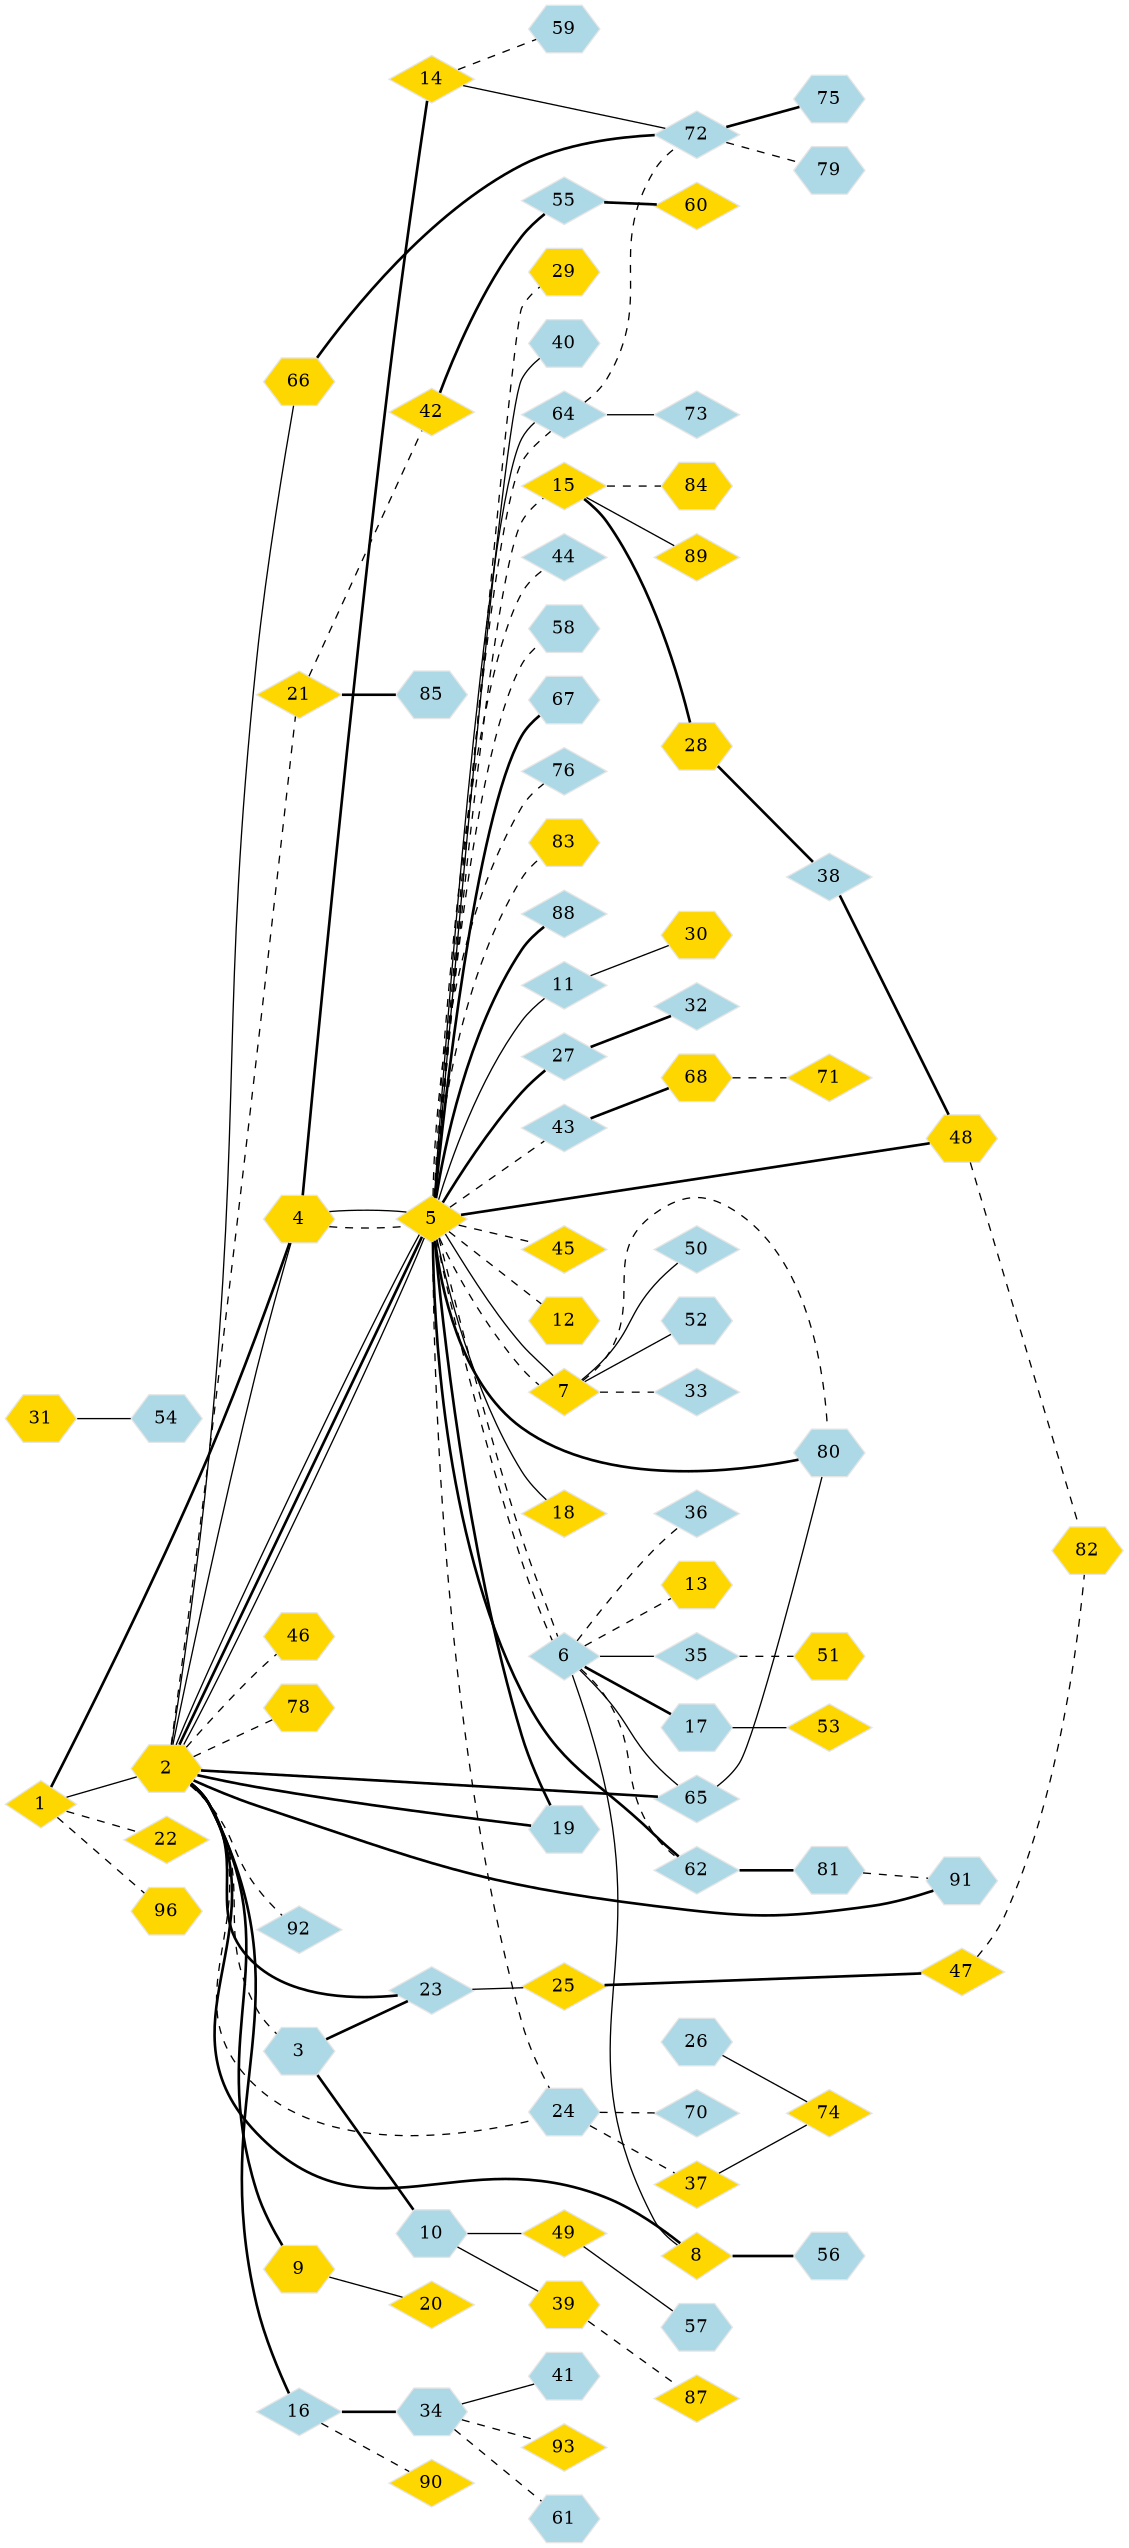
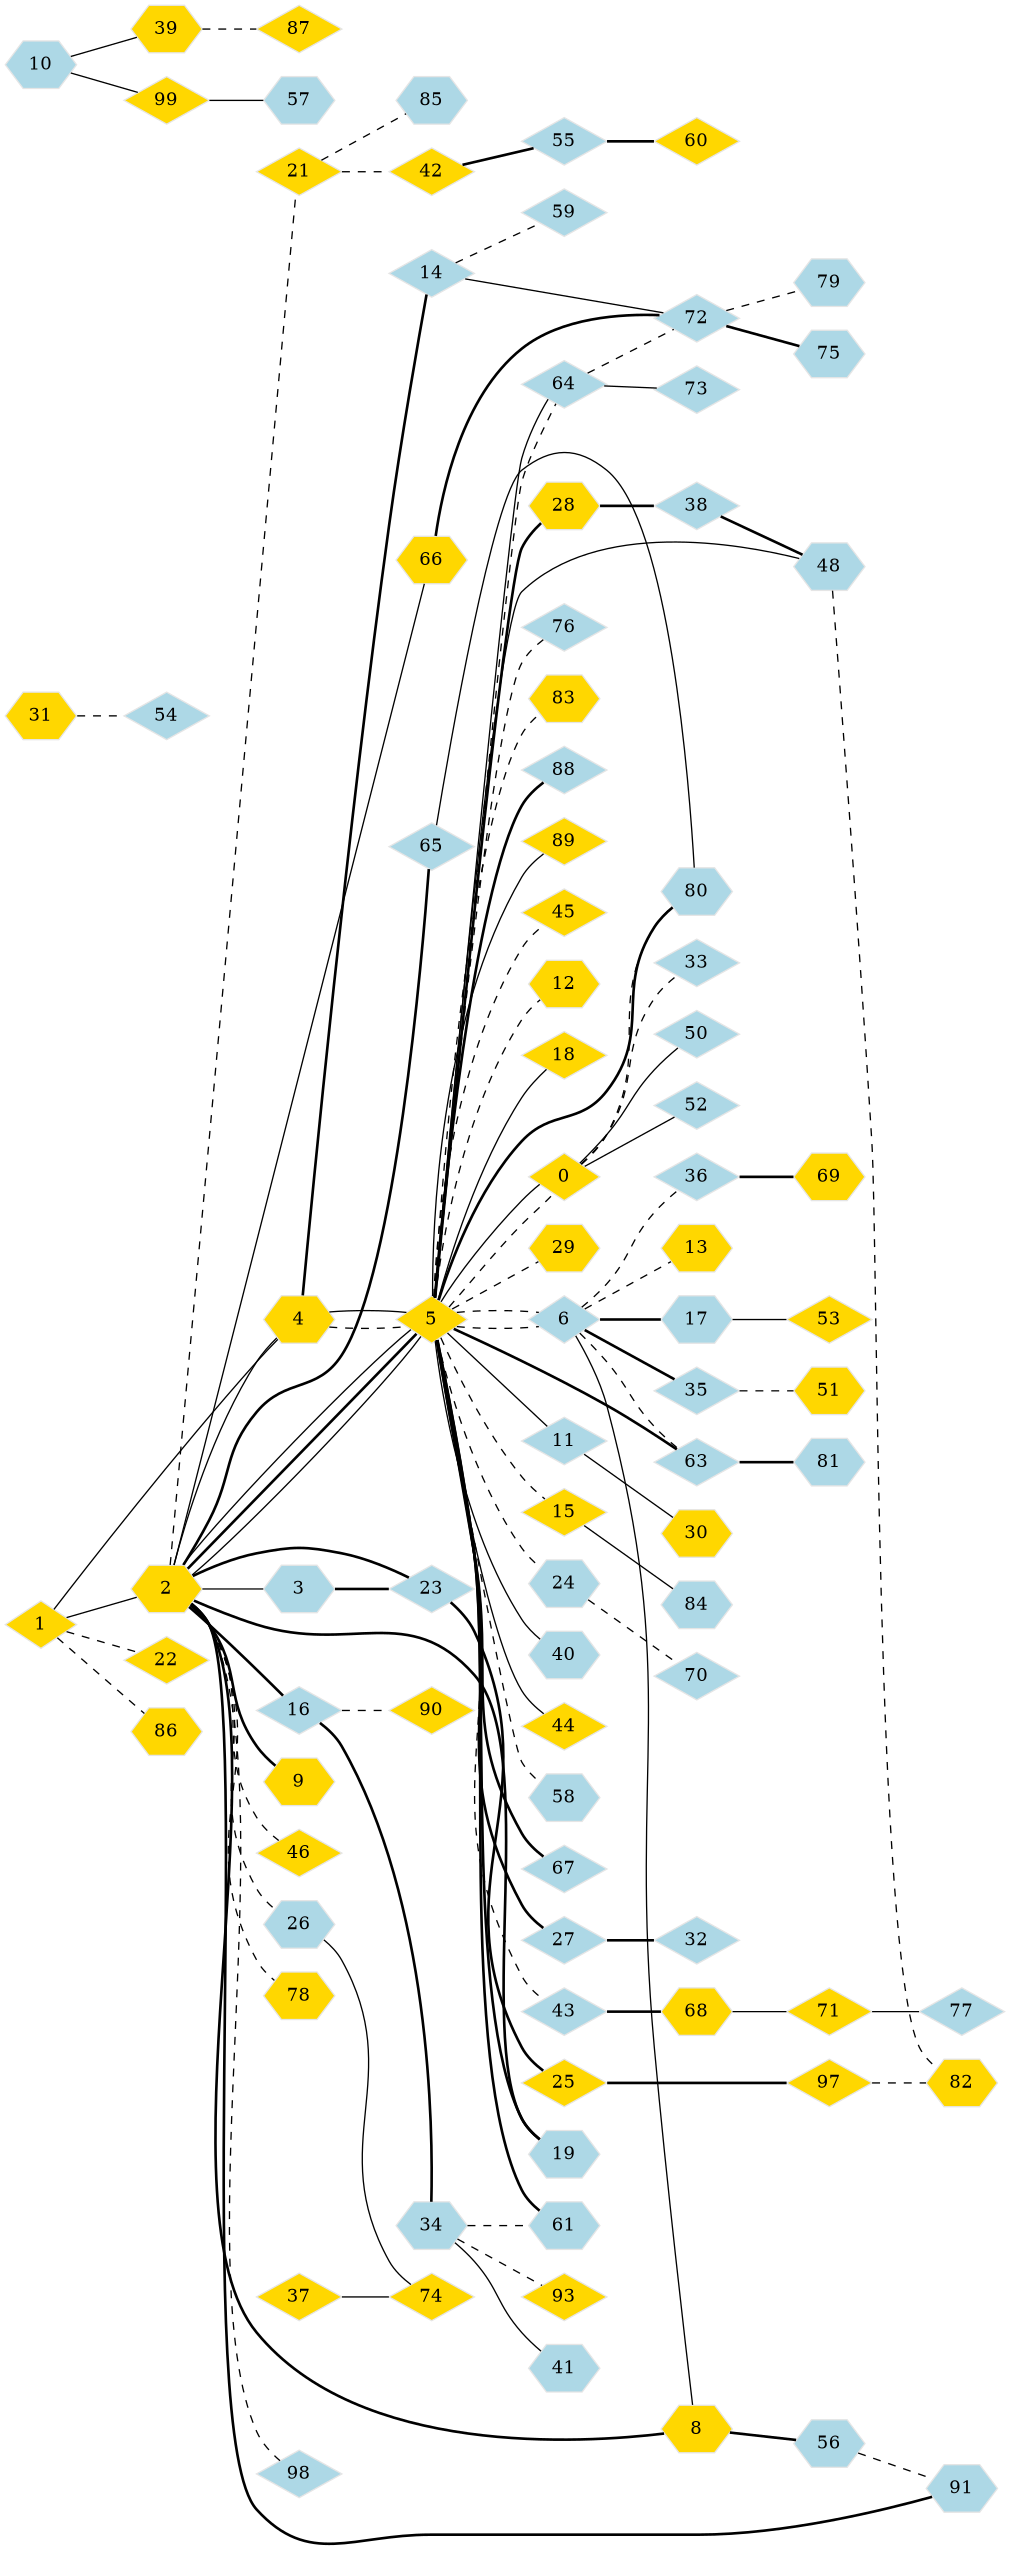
(564, 29) -> (564, 213)
(432, 79) -> (432, 273)
(634, 486) -> (629, 1557)
(697, 486) -> (697, 1605)
(630, 522) -> (455, 1065)
(564, 557) -> (564, 1726)
(651, 604) -> (475, 907)
(369, 695) -> (364, 137)
(564, 700) -> (564, 1869)
(461, 876) -> (473, 1534)
(759, 1078) -> (759, 2012)
(962, 1139) -> (829, 567)
none -> (829, 1177)
(695, 1179) -> (534, 583)
(697, 1321) -> (697, 1106)
(564, 1392) -> (564, 1177)
(104, 1419) -> (100, 716)
(167, 1419) -> (167, 716)
(180, 1519) -> (163, 1472)
(299, 1637) -> (299, 1853)
(627, 1656) -> (630, 1355)
(632, 1735) -> none
none -> (480, 1779)
(697, 1870) -> (697, 1462)
(896, 1876) -> (896, 2466)
(234, 1909) -> (233, 1589)
(167, 1911) -> (167, 1732)
(299, 1930) -> (299, 2474)
(962, 1972) -> (829, 2083)
(498, 1989) -> (493, 1862)
none -> (962, 2012)
(228, 2048) -> (233, 1757)
(365, 2142) -> none
(634, 2151) -> none
(564, 2234) -> (167, 100)
(697, 2256) -> (697, 2429)
(432, 2305) -> none
